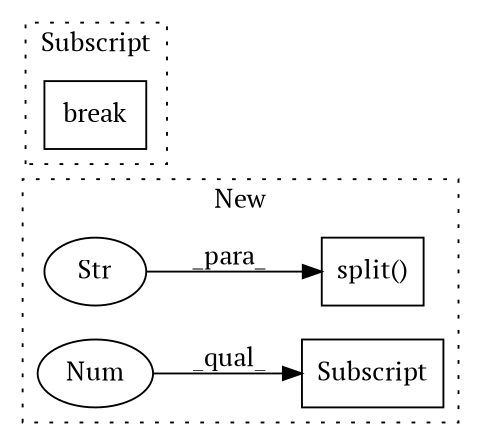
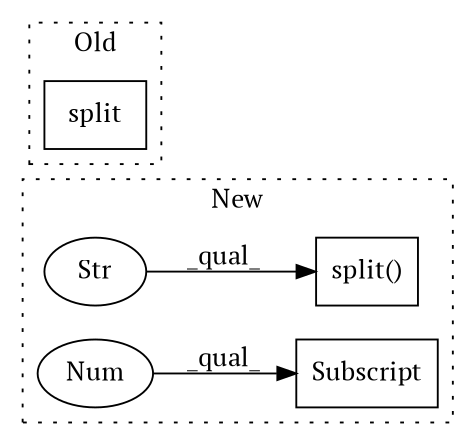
(96, 44) -> (95, 44)
(95, 115) -> (95, 115)
(230, 257) -> (225, 257)
